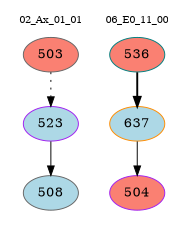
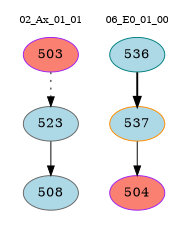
(137, 21) -> (137, 21)
(51, 55) -> (51, 55)
(137, 55) -> (137, 55)
(51, 124) -> (51, 124)
(137, 124) -> (137, 124)
